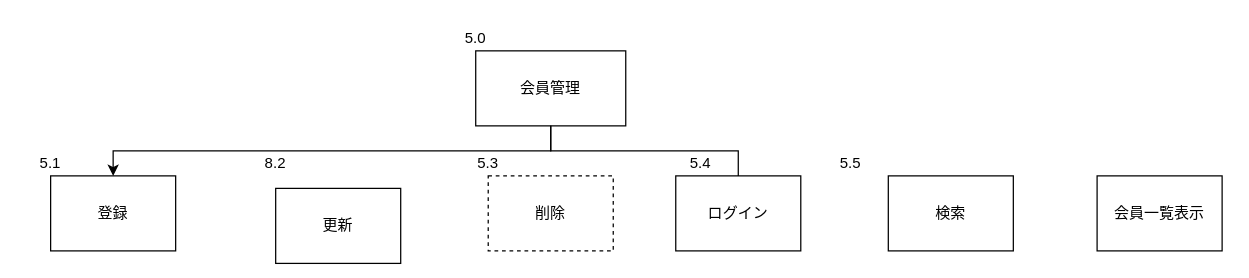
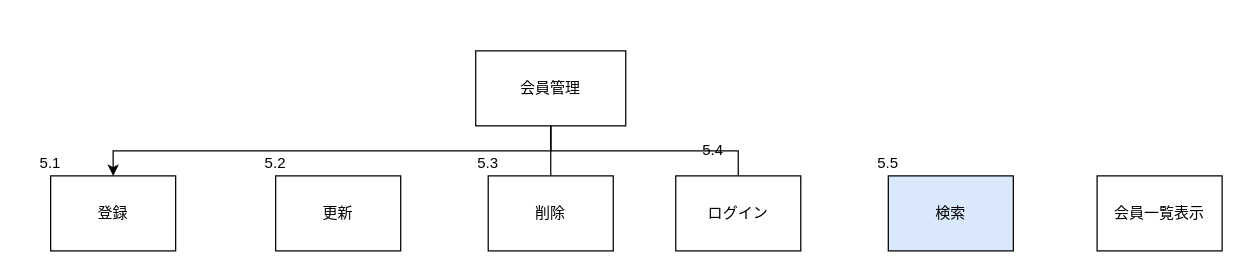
(476, 38) -> none
(276, 163) -> (276, 163)
(701, 163) -> (713, 151)
(851, 163) -> (888, 163)
none -> (551, 164)
(551, 213) -> (551, 213)
(951, 213) -> (951, 213)
(338, 226) -> (338, 213)
